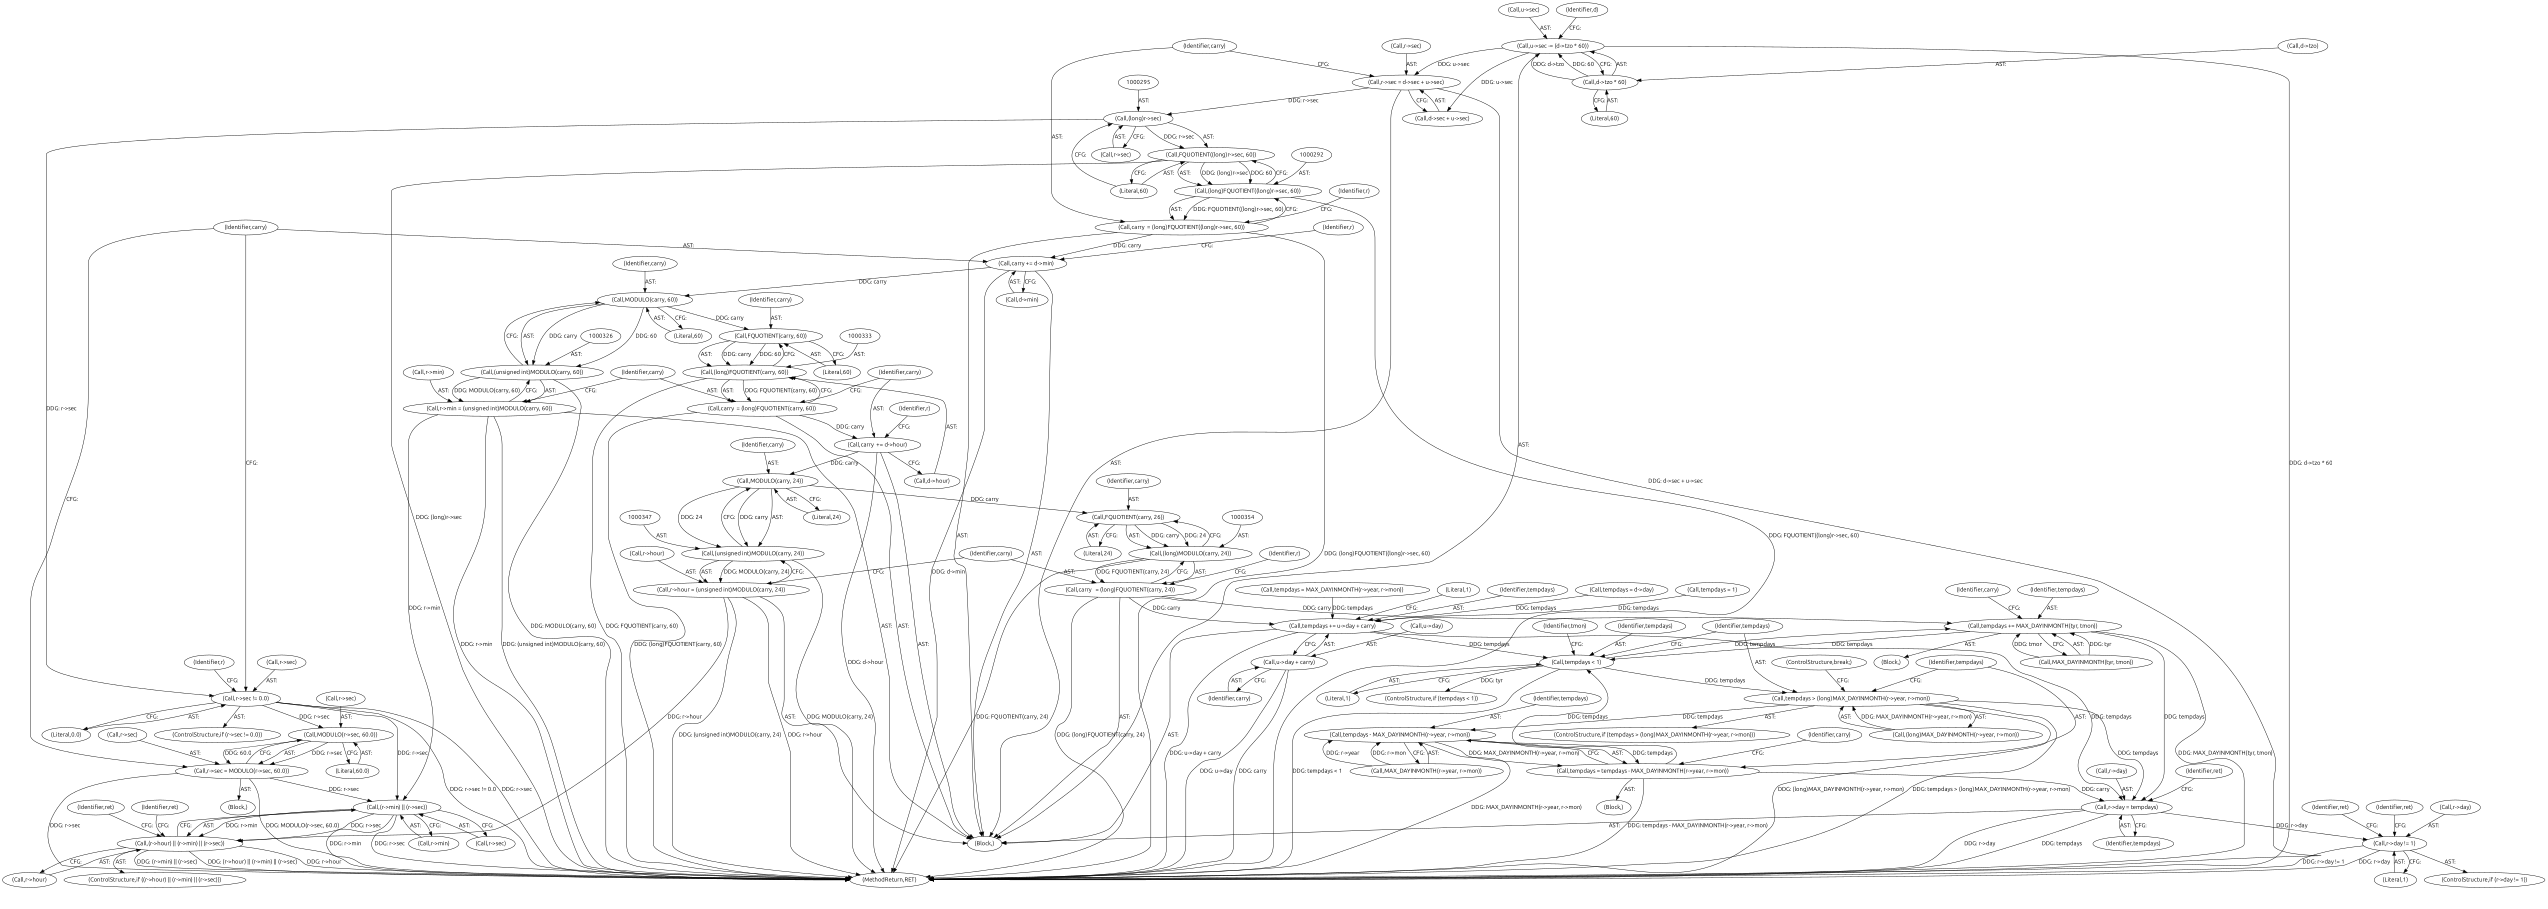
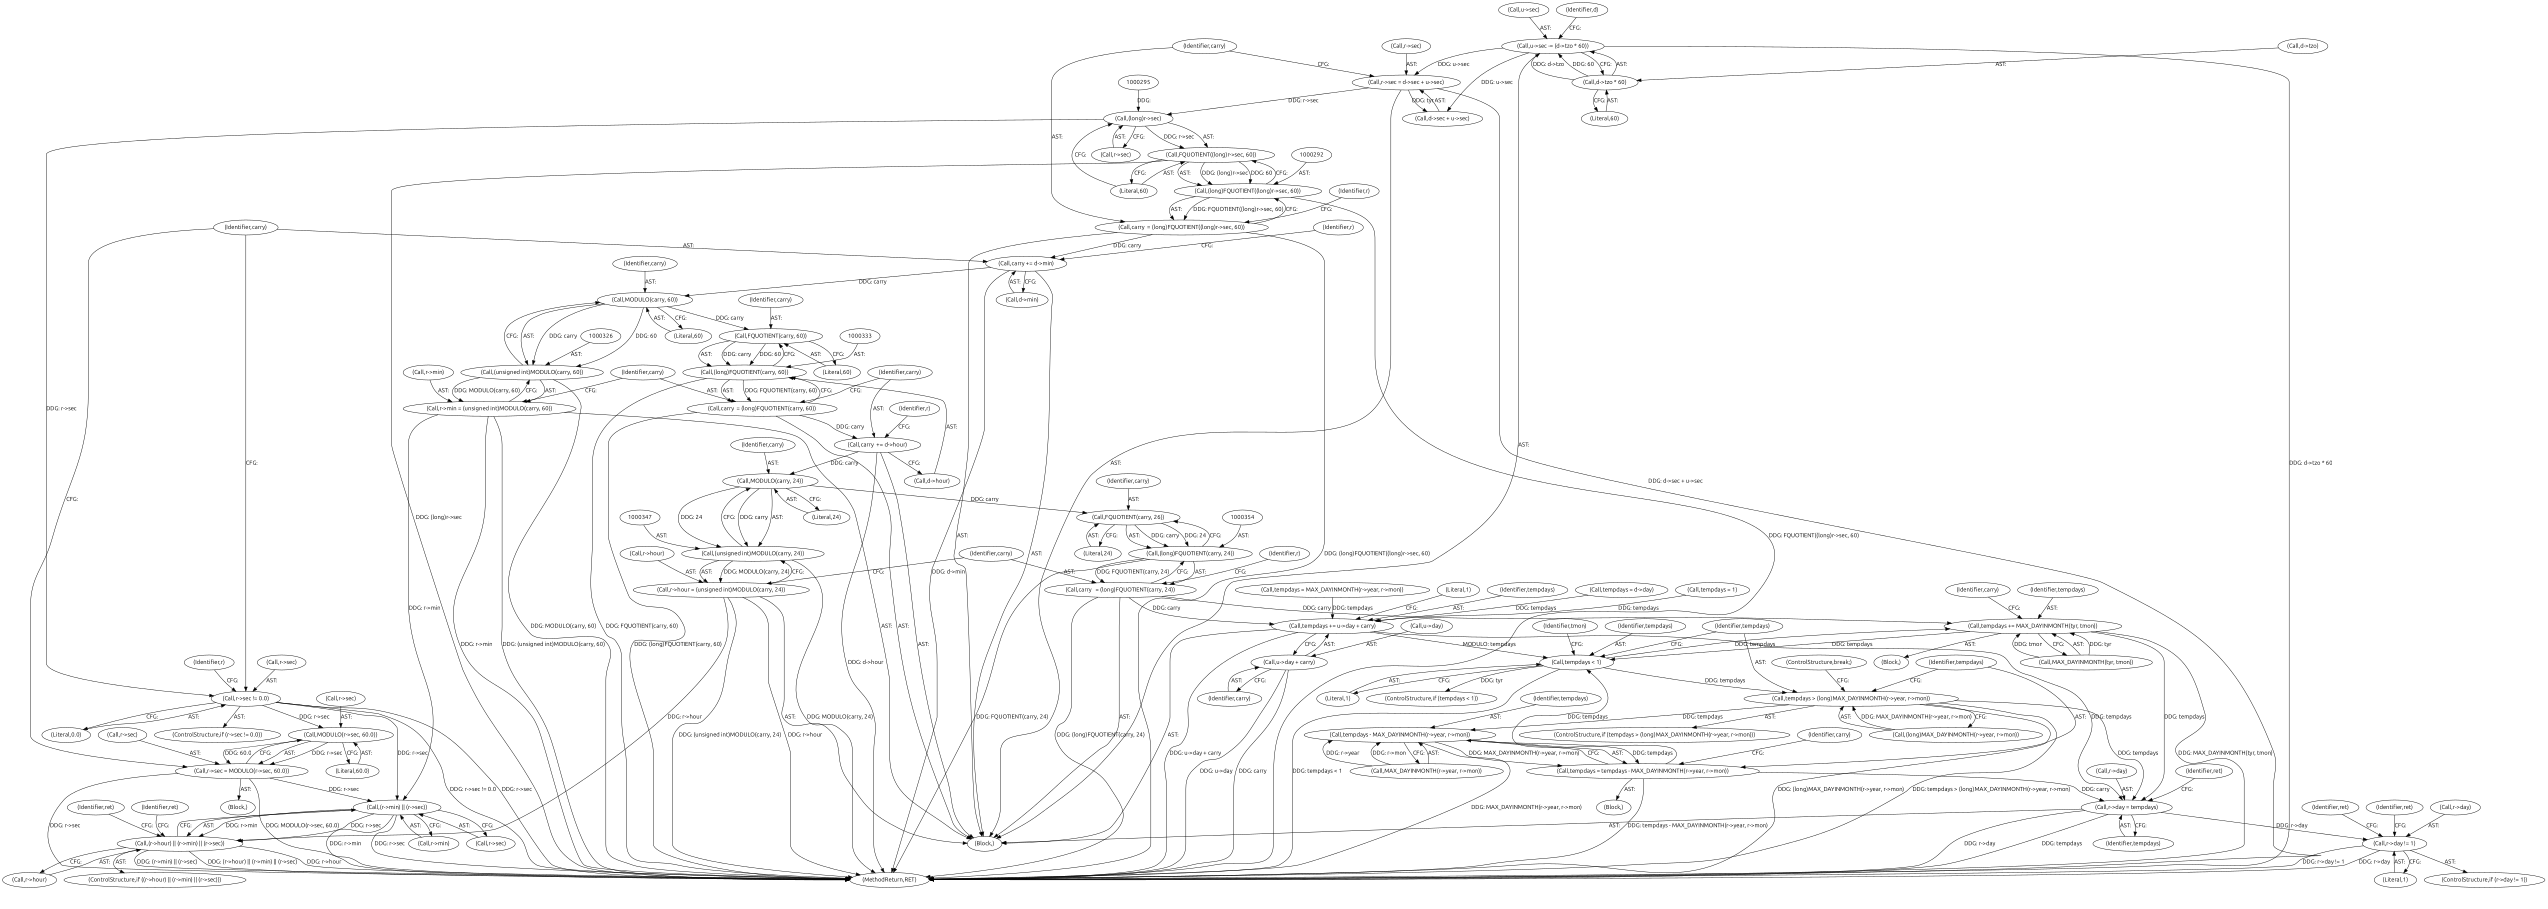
(1145, 101) -> (1145, 101)
(1423, 101) -> (1423, 101)
(1190, 554) -> (1190, 554)
(1489, 644) -> (1489, 644)
(1982, 717) -> (1982, 717)
